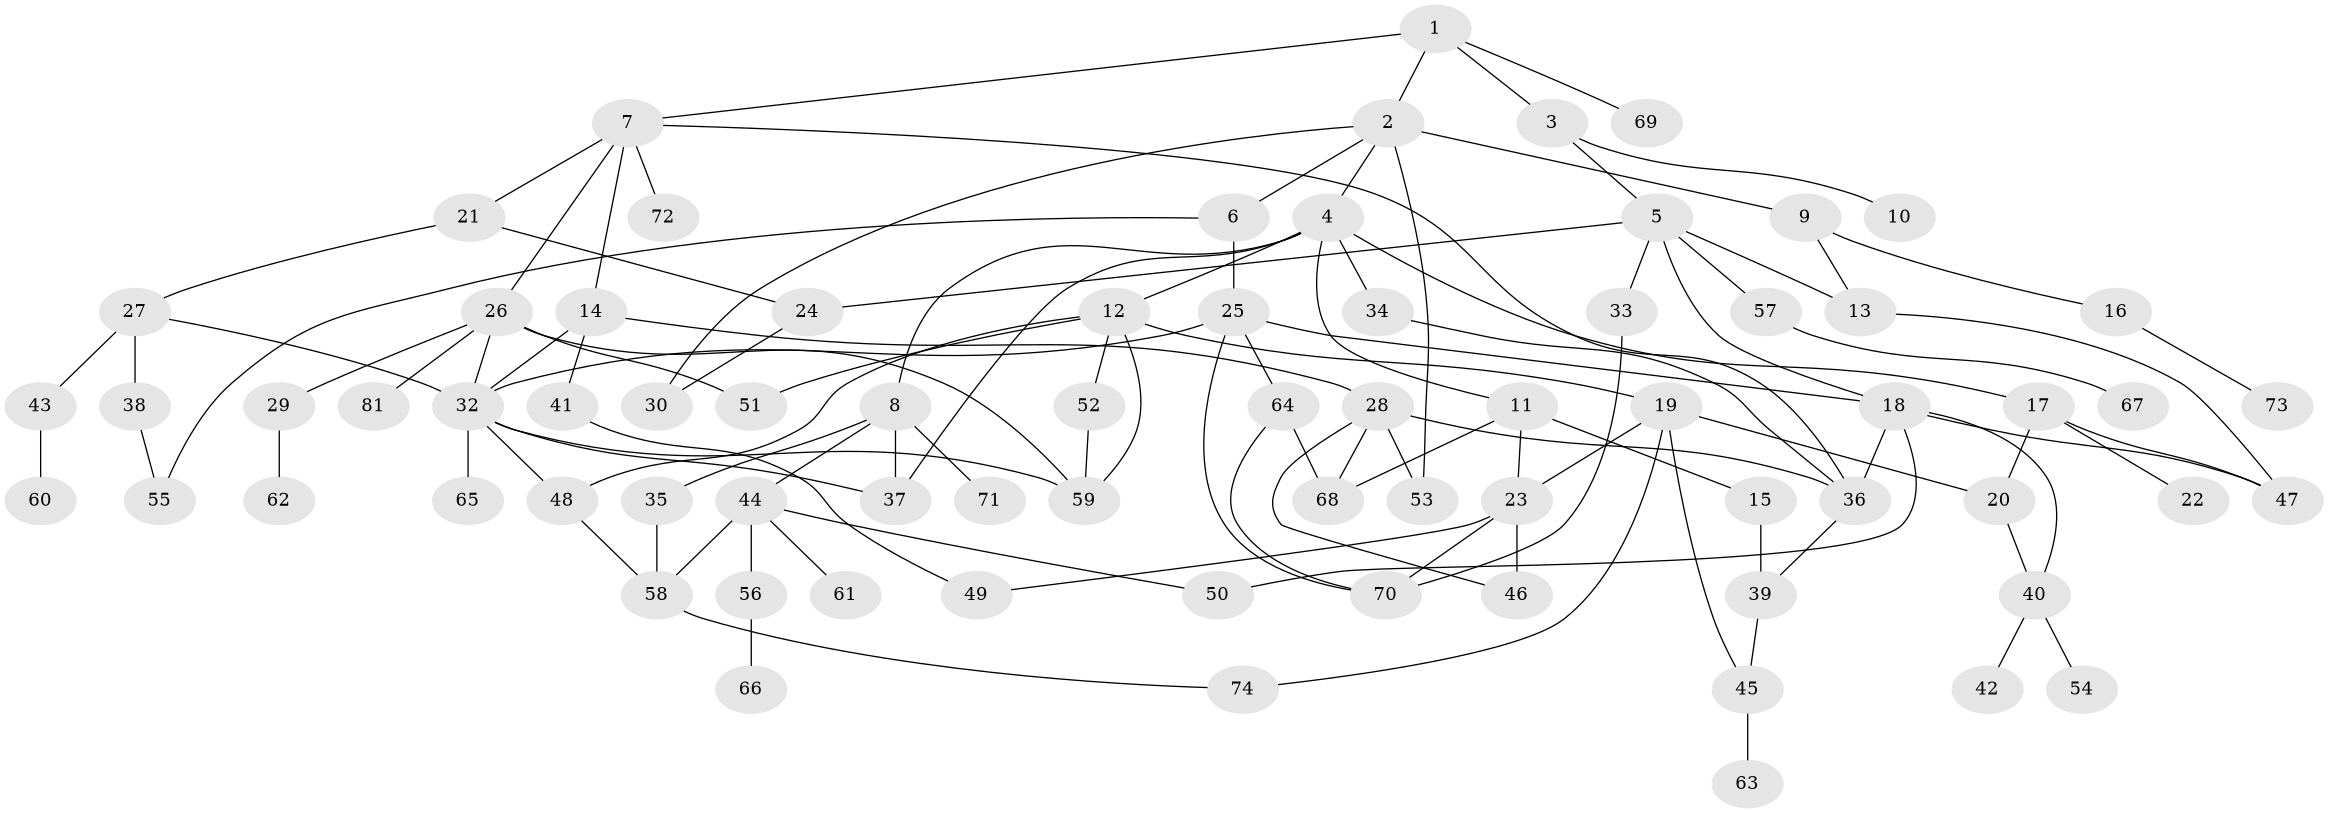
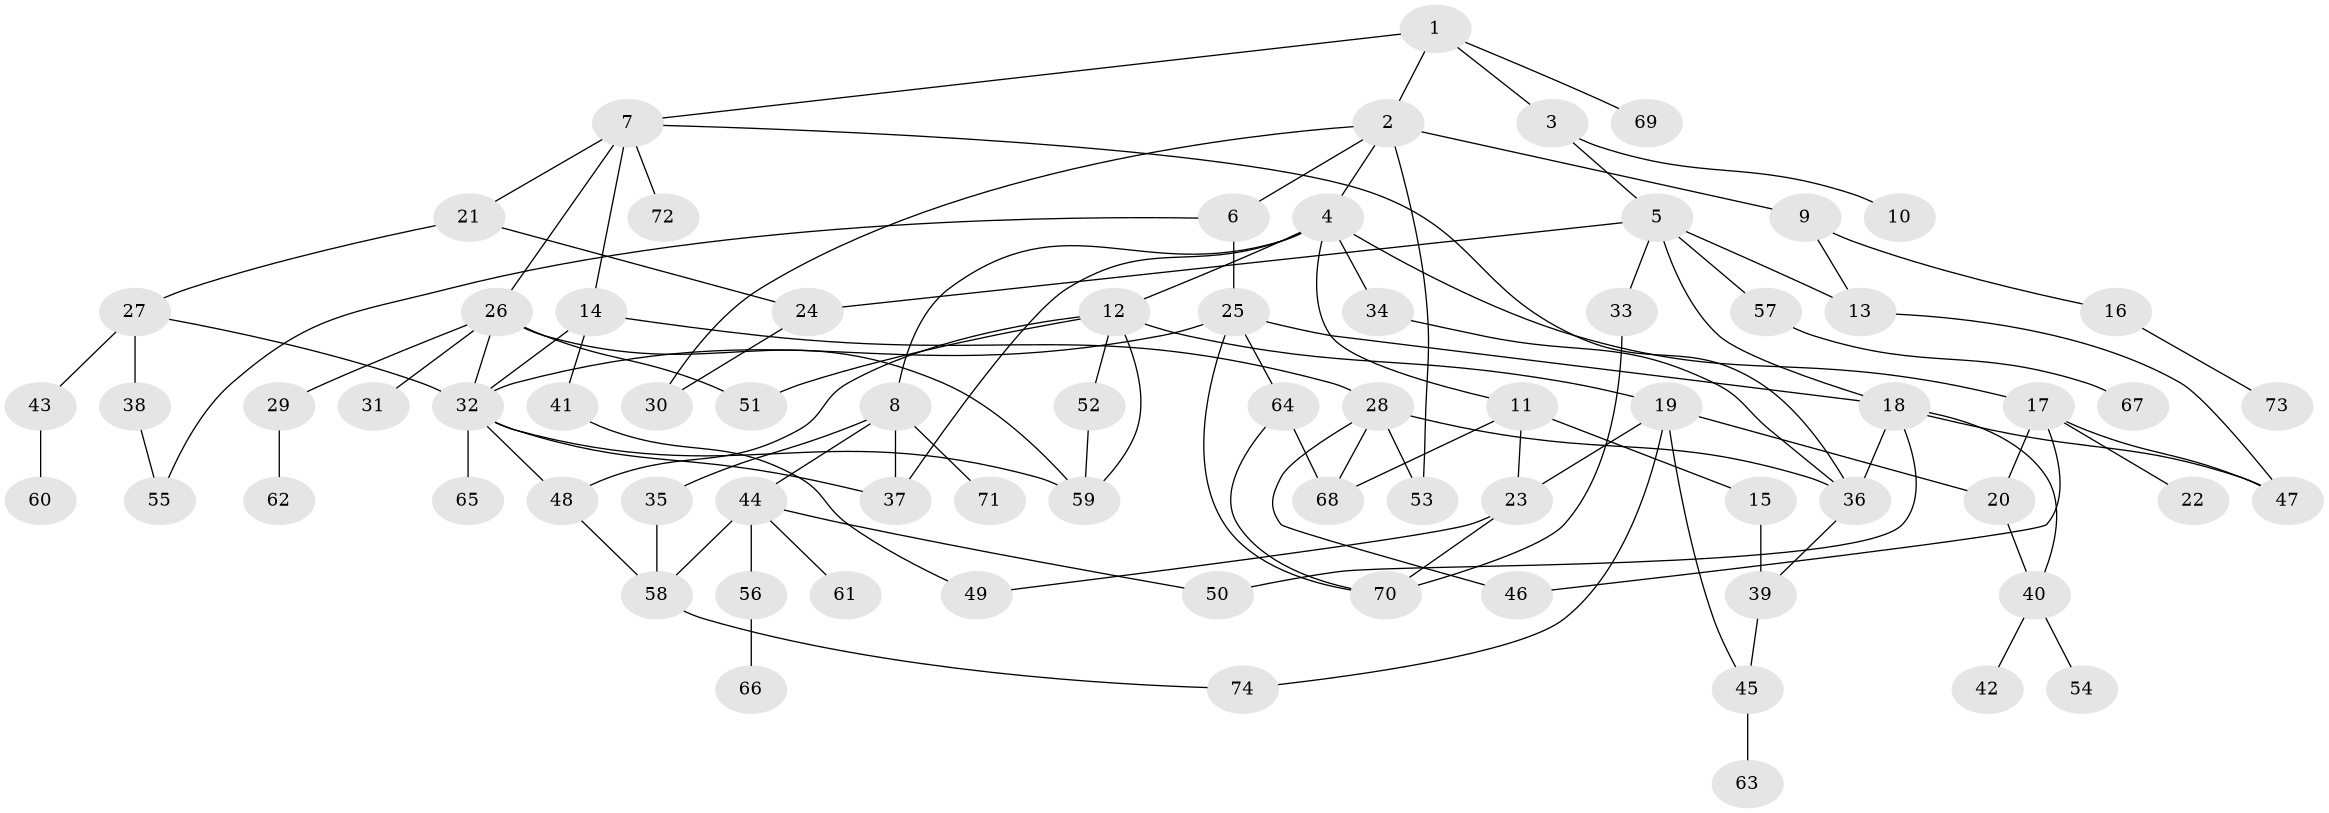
(374, 406) -> (374, 406)
(1517, 542) -> (1849, 555)
